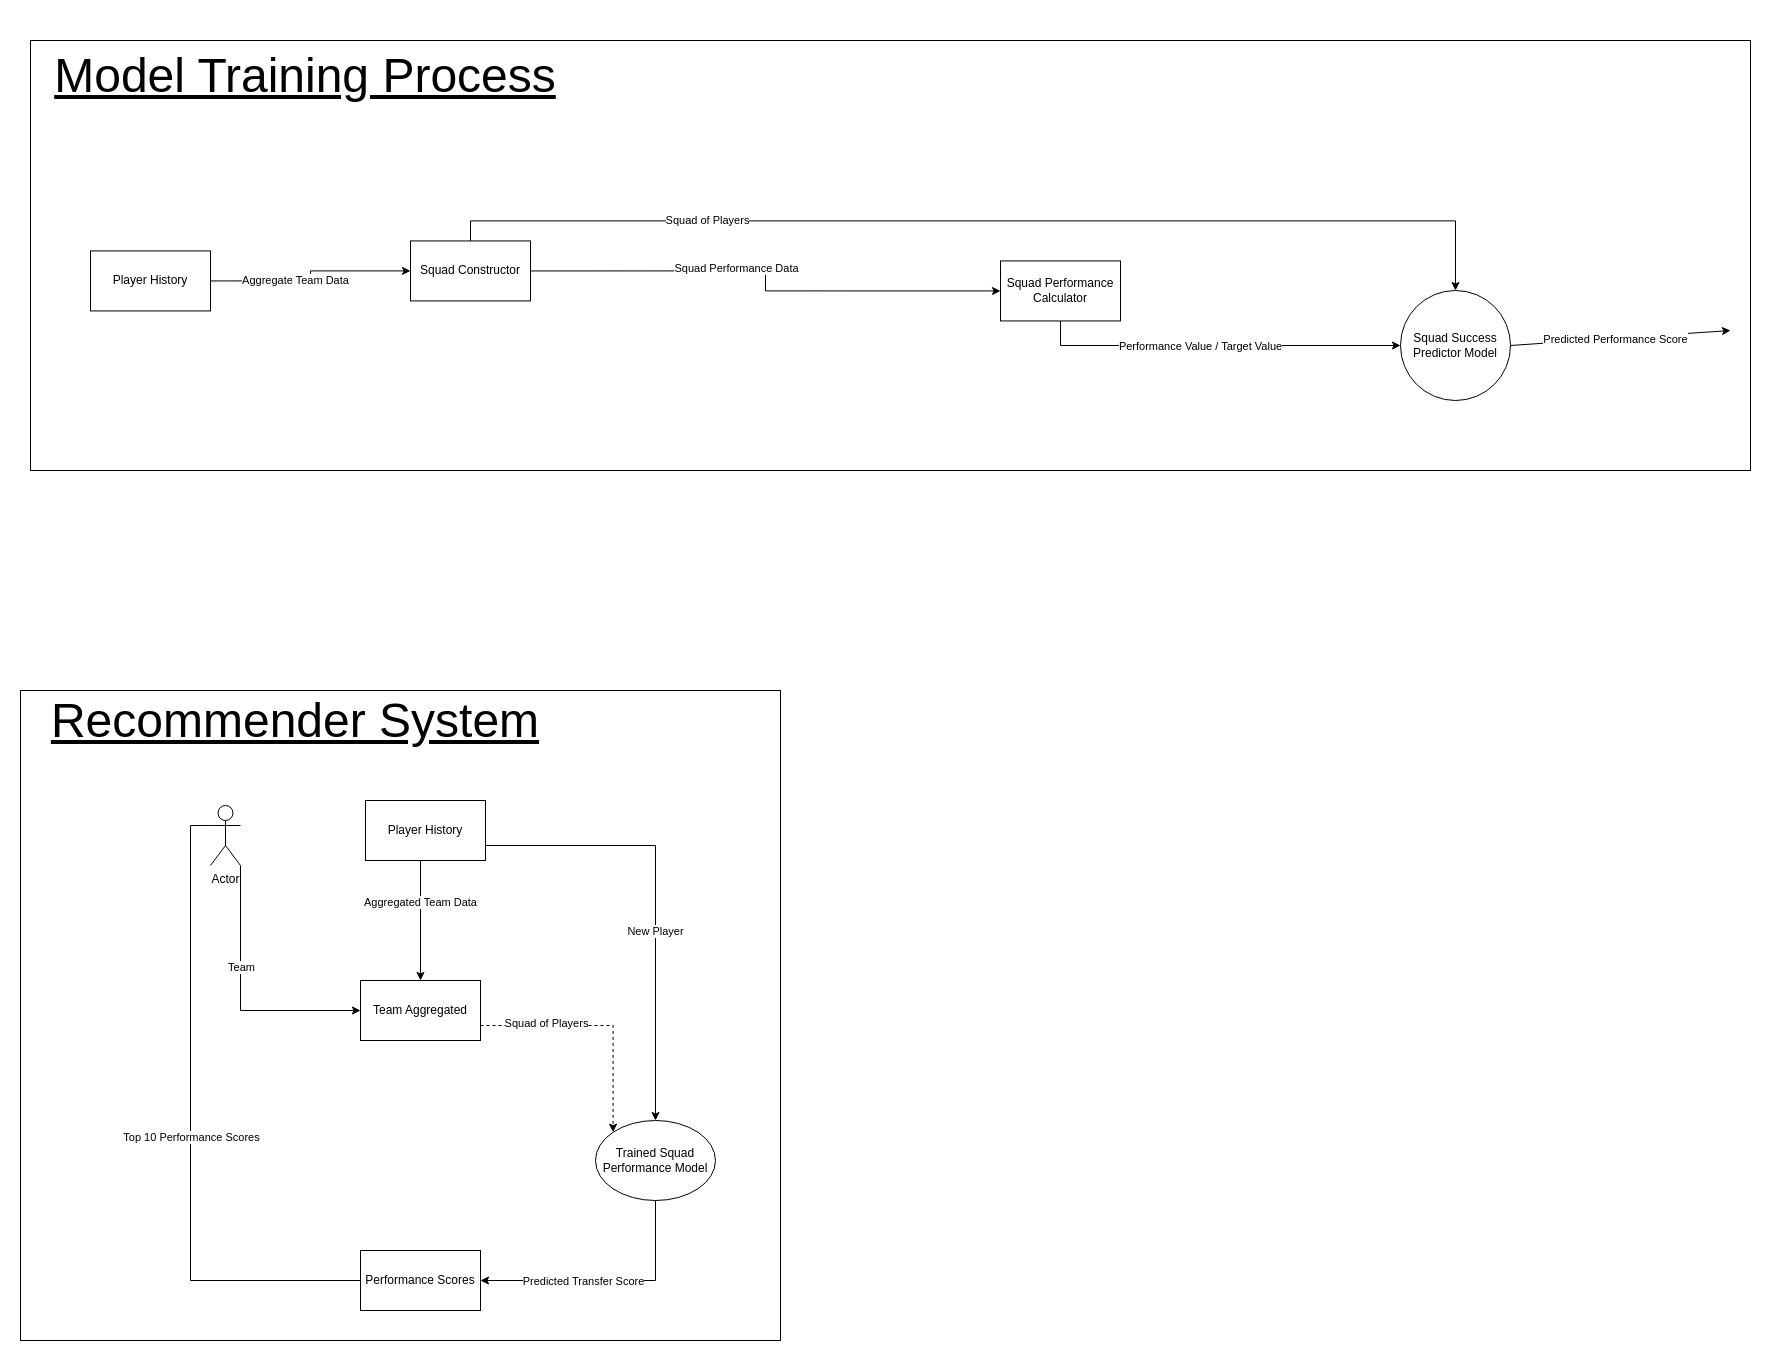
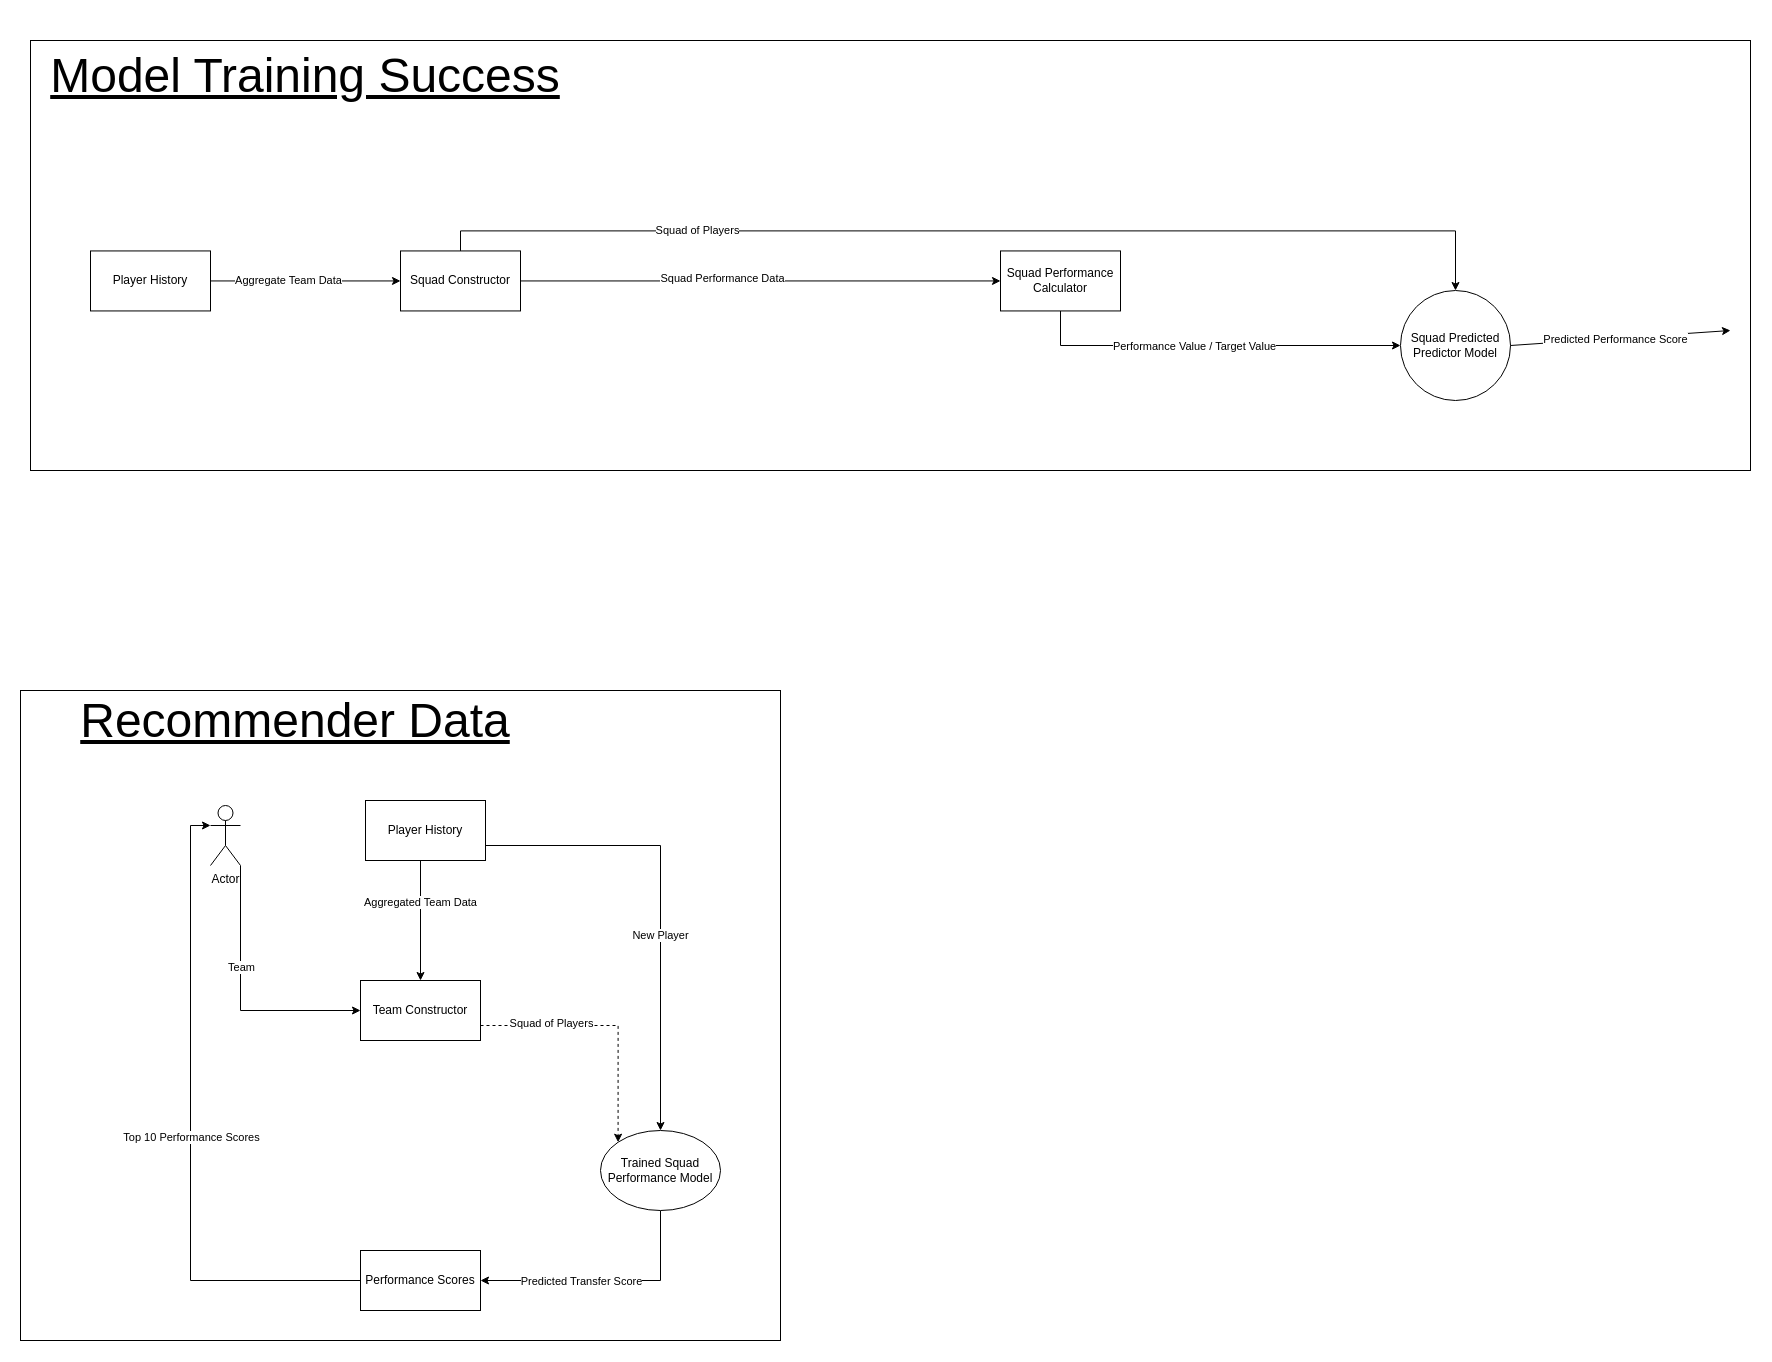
(306, 76) -> (306, 76)
(471, 271) -> (461, 281)
(1061, 291) -> (1061, 281)
(1456, 346) -> (1456, 346)
(296, 721) -> (296, 721)
(205, 825) -> (202, 825)
(421, 1011) -> (421, 1011)
(656, 1161) -> (661, 1171)
